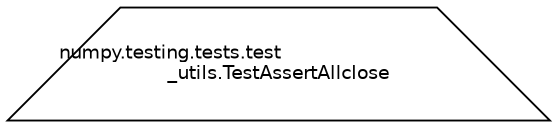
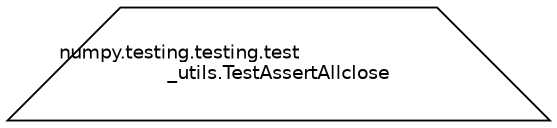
(279, 64) -> (279, 64)
